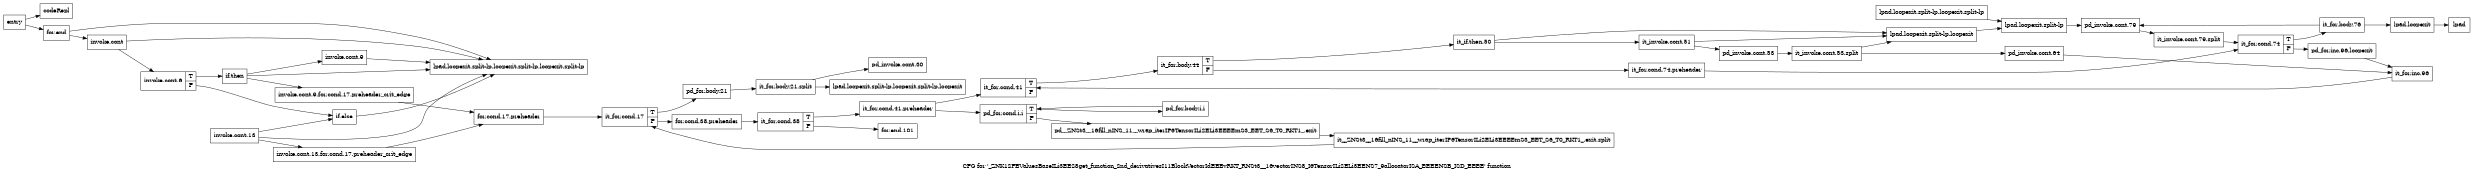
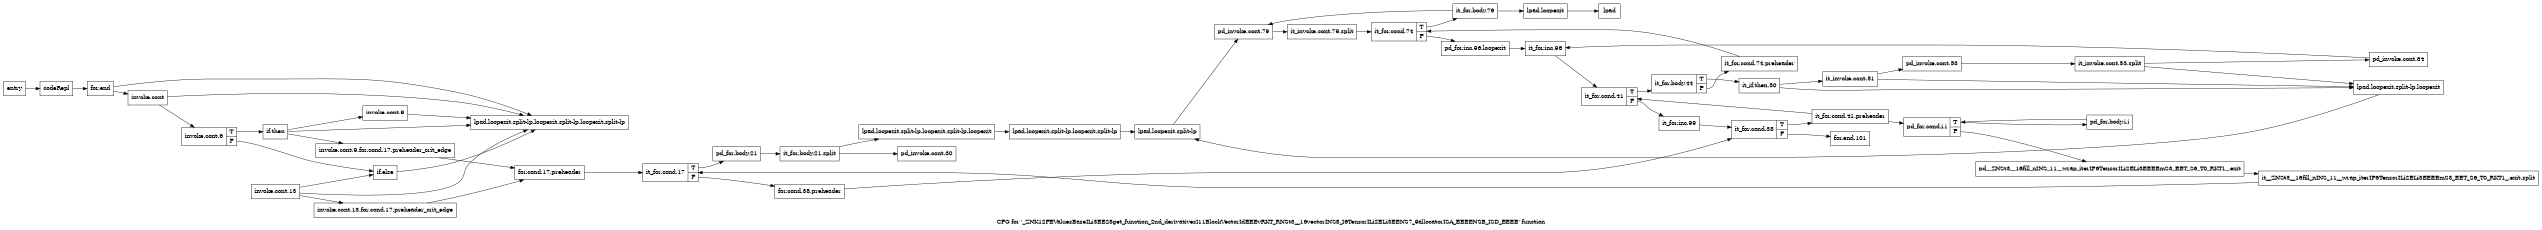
(32, 27) -> (78, 89)
none -> (1679, 123)
none -> (1000, 132)
